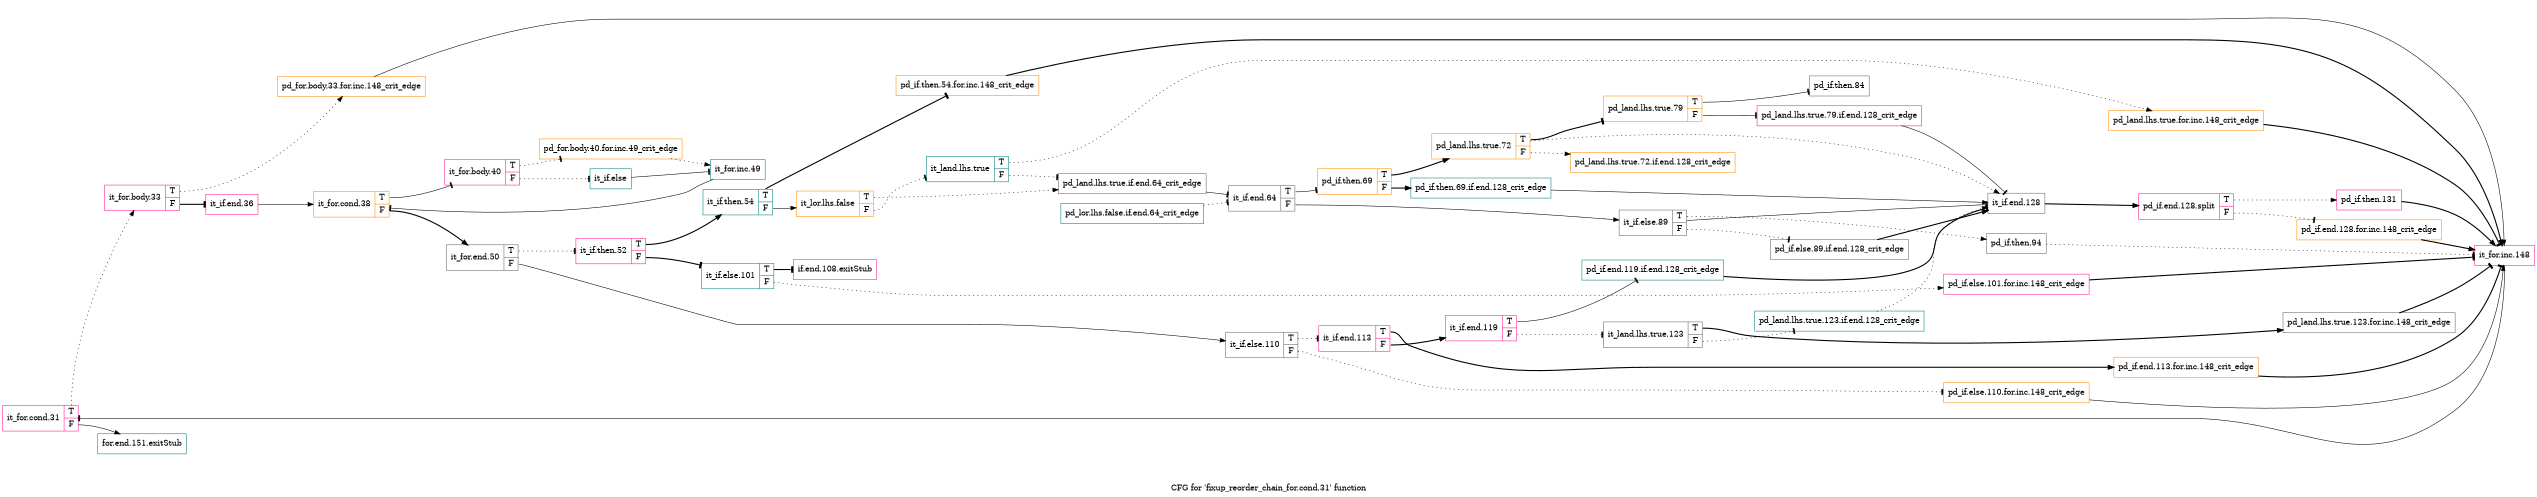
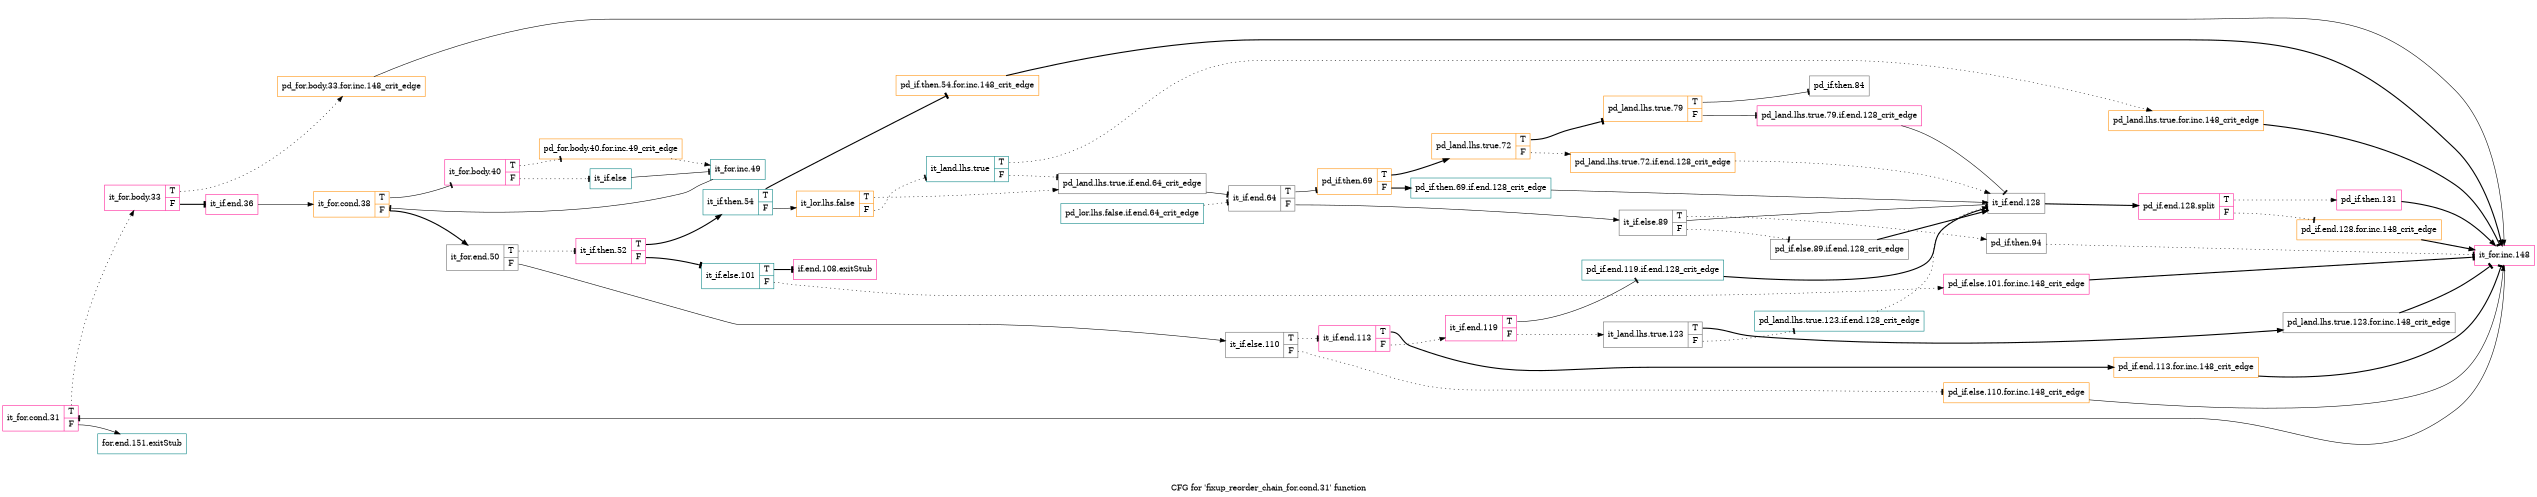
(1766, 137) -> (1861, 167)
(1558, 335) -> (1558, 335)
(1416, 343) -> (1416, 343)
